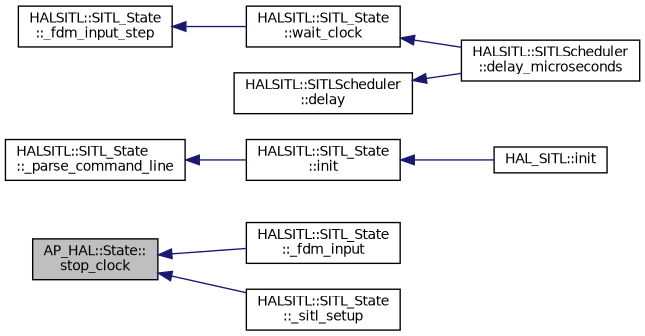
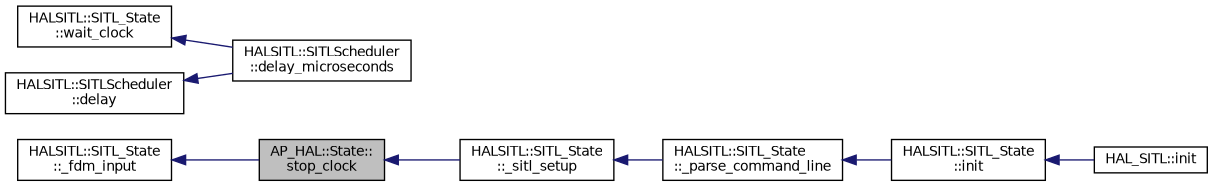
(95, 27) -> none
none -> (645, 160)
(209, 251) -> (222, 160)
